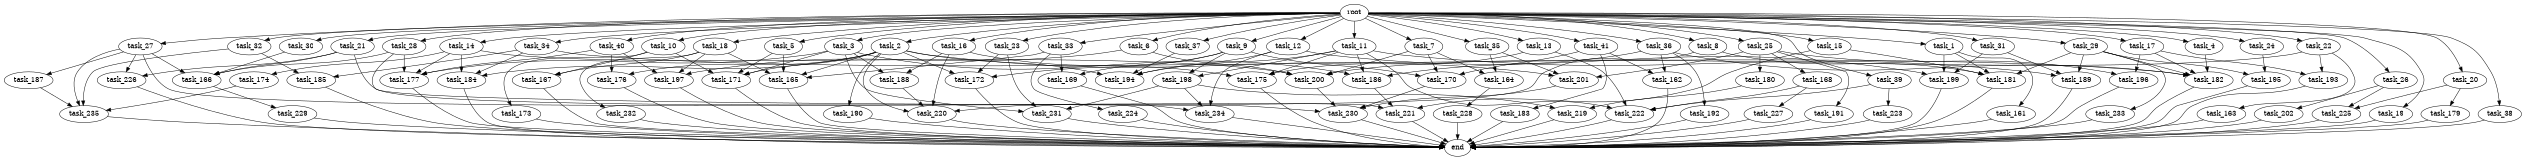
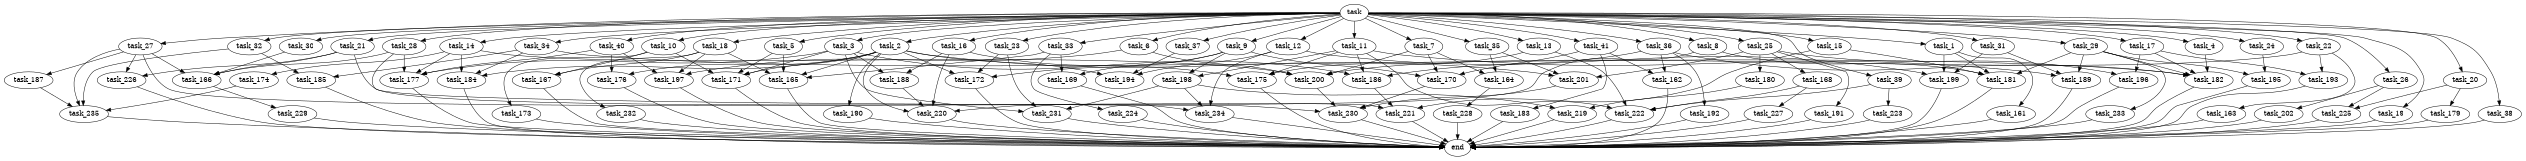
(1354, 13) -> (1354, 13)
(1268, 60) -> none
